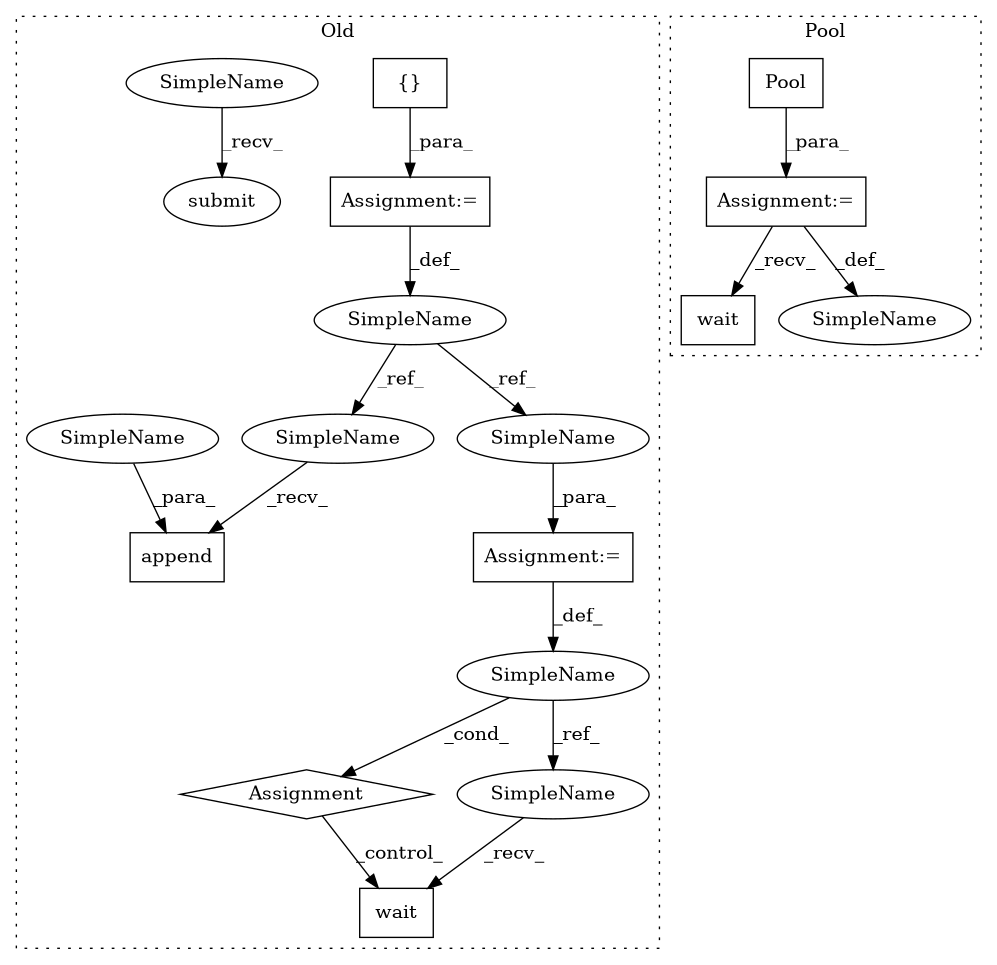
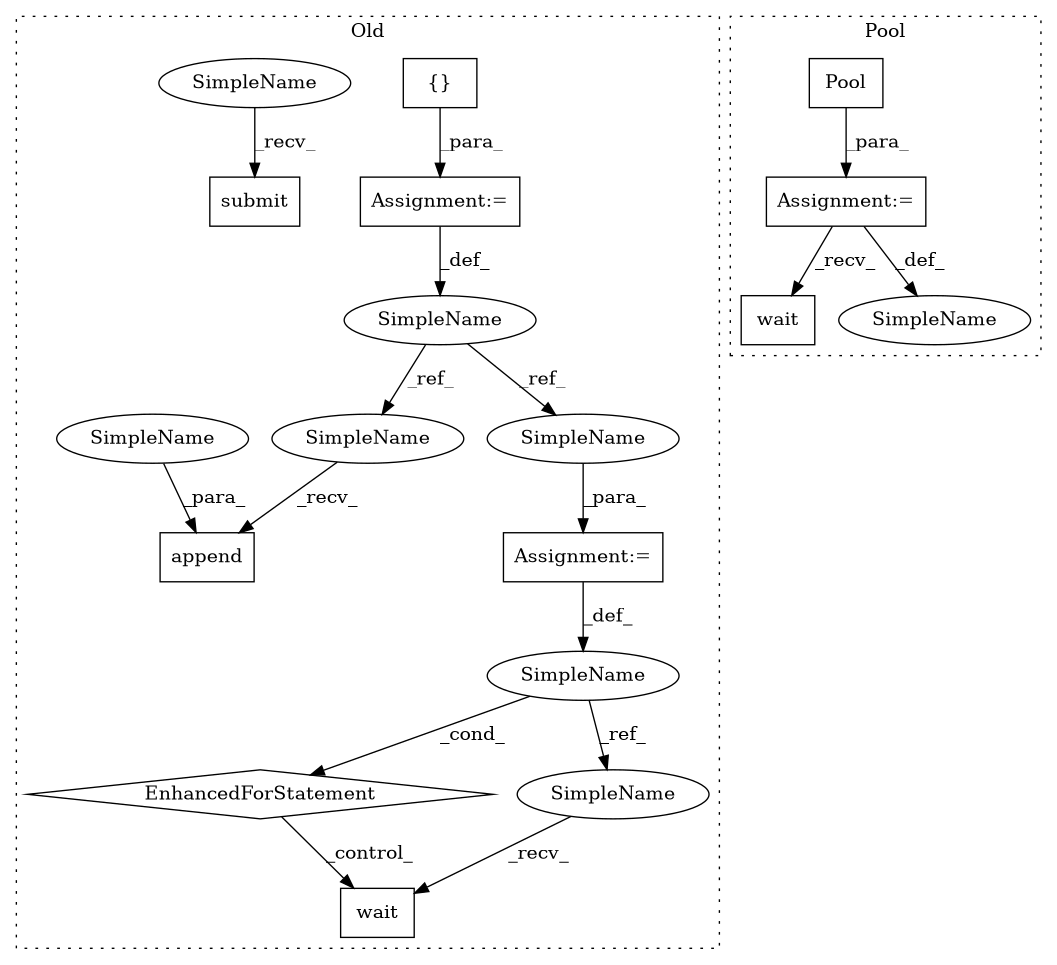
(222, 202) -> (255, 202)
(307, 794) -> (260, 794)
